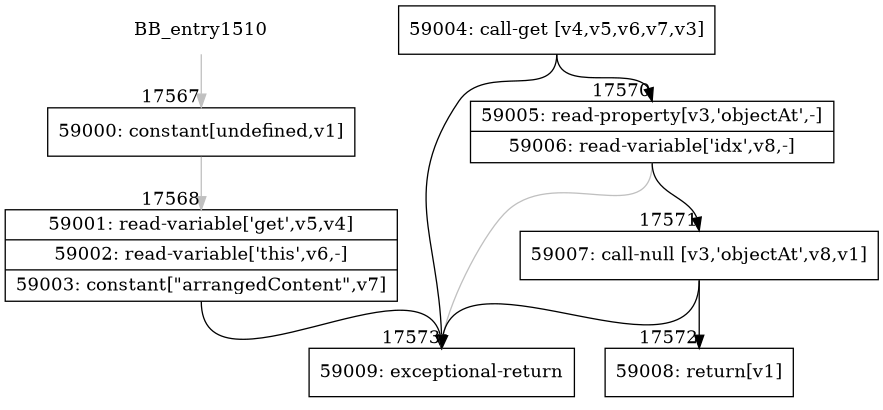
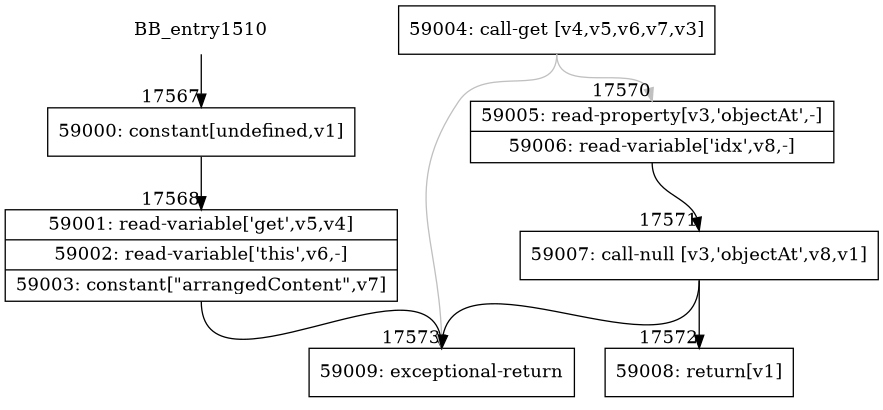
(201, 74) -> (201, 74)
(598, 78) -> (598, 78)
(432, 156) -> (432, 156)
(201, 177) -> (201, 177)
(519, 204) -> none
